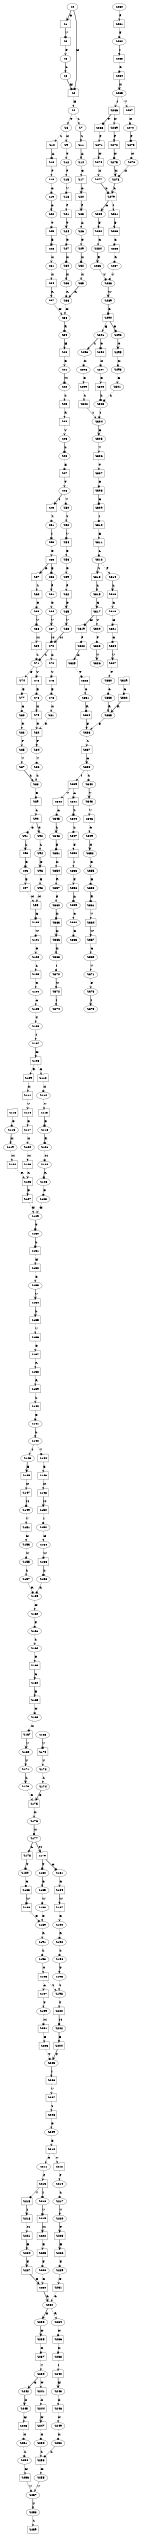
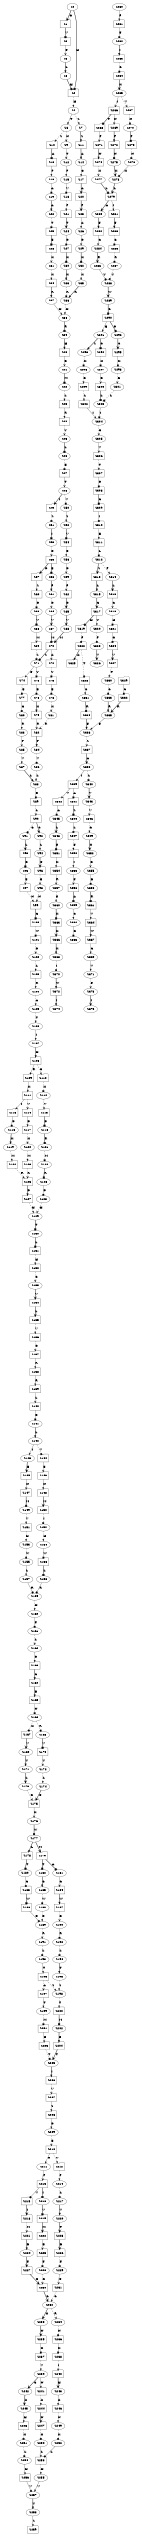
(99, 429) -> (99, 429)
(78, 671) -> (83, 663)
none -> (21, 1103)
none -> (38, 1725)
